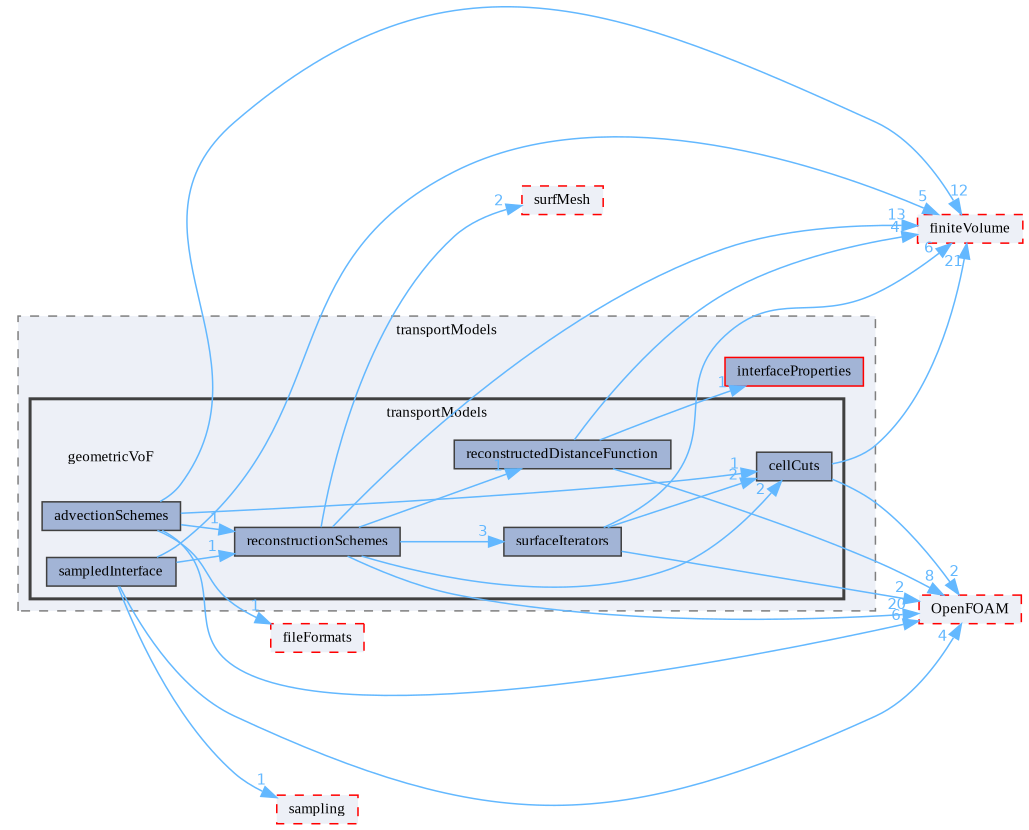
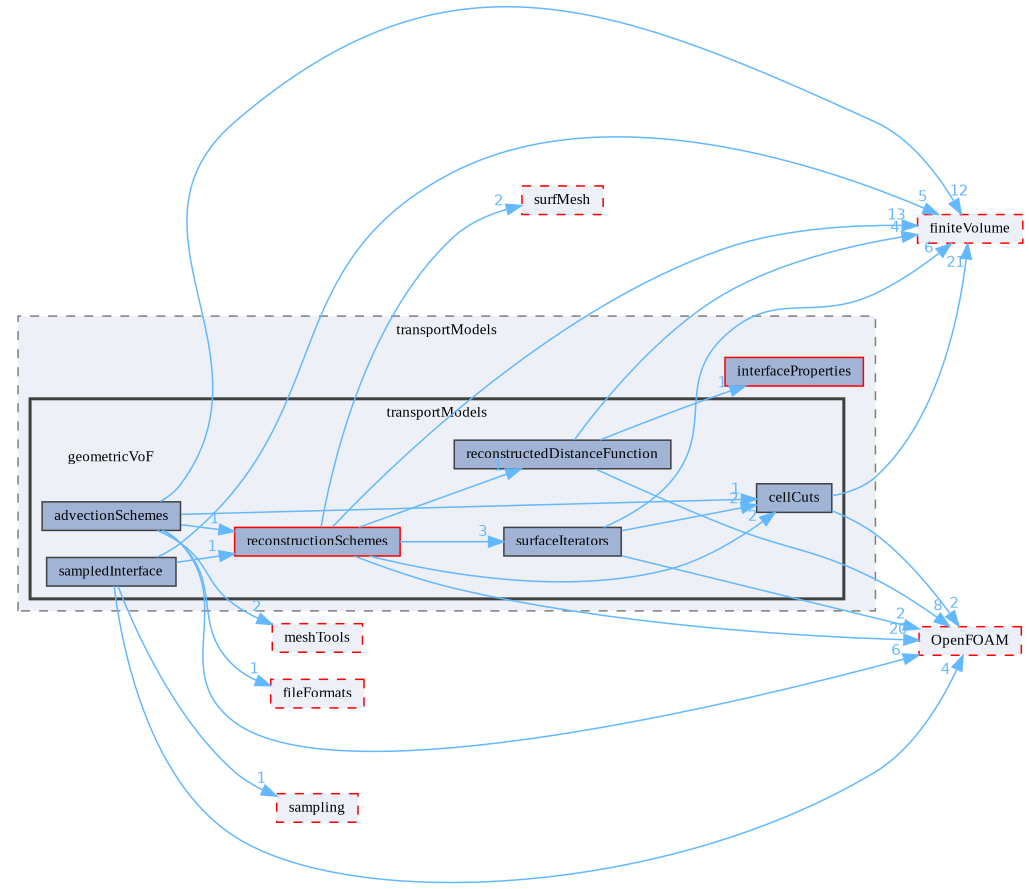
(317, 542) -> (317, 542)
none -> (317, 638)
